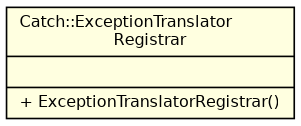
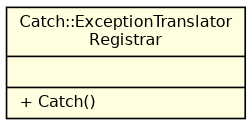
(150, 102) -> (58, 102)
